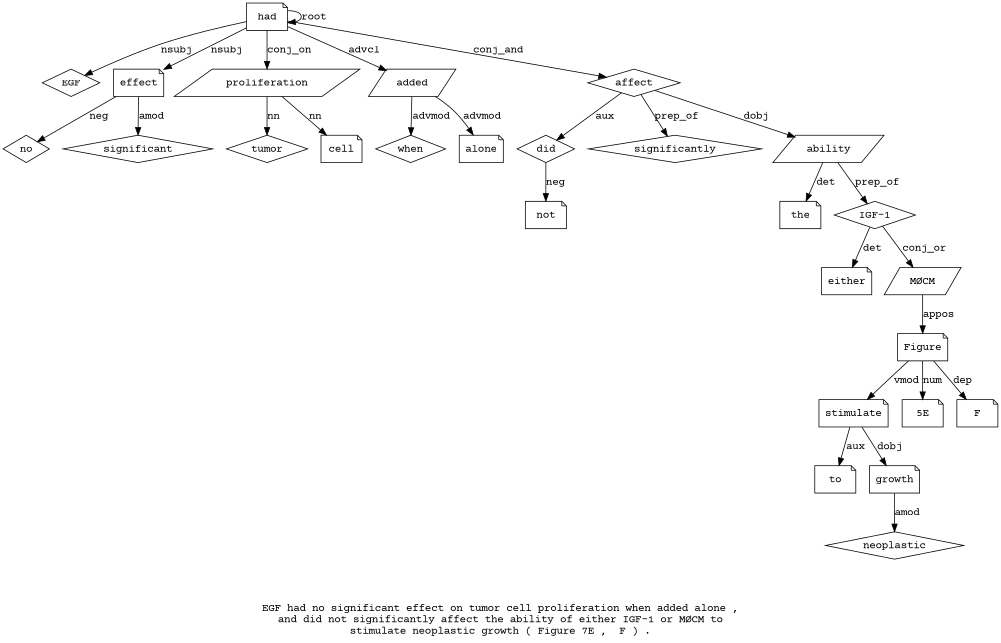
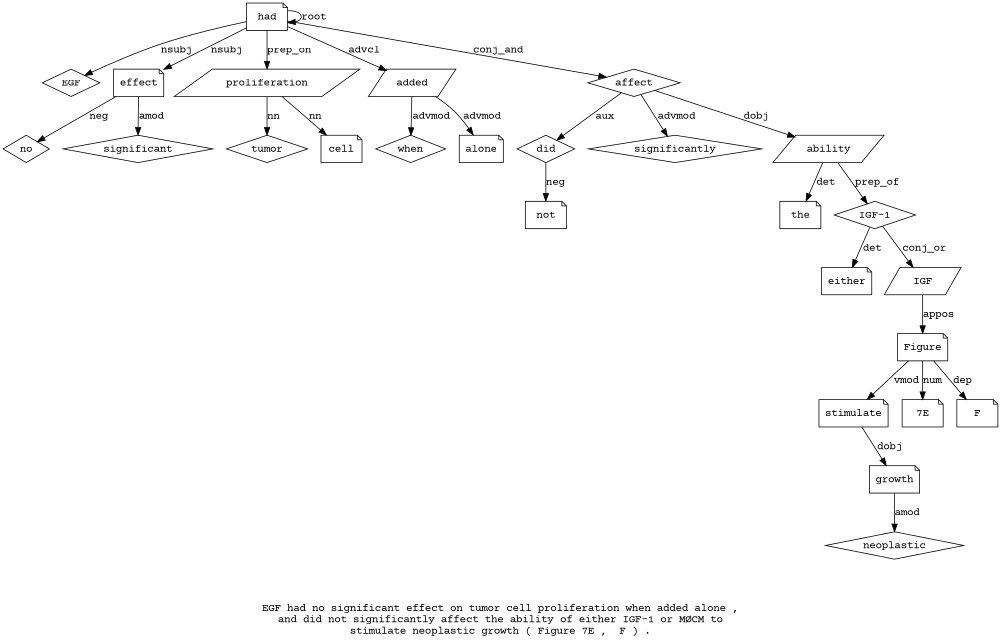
(289, 50) -> (289, 50)
(677, 116) -> (677, 116)
(923, 281) -> (923, 281)
(923, 413) -> (923, 413)
(835, 479) -> none
